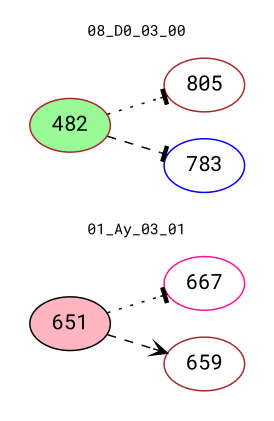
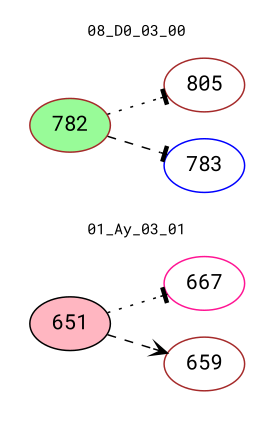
(70, 125) -> (70, 125)
